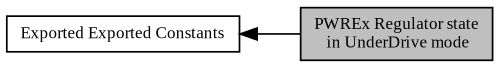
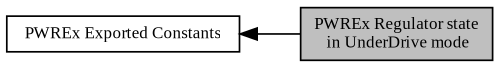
(123, 34) -> (123, 34)
